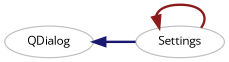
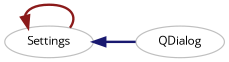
(121, 42) -> (121, 42)
